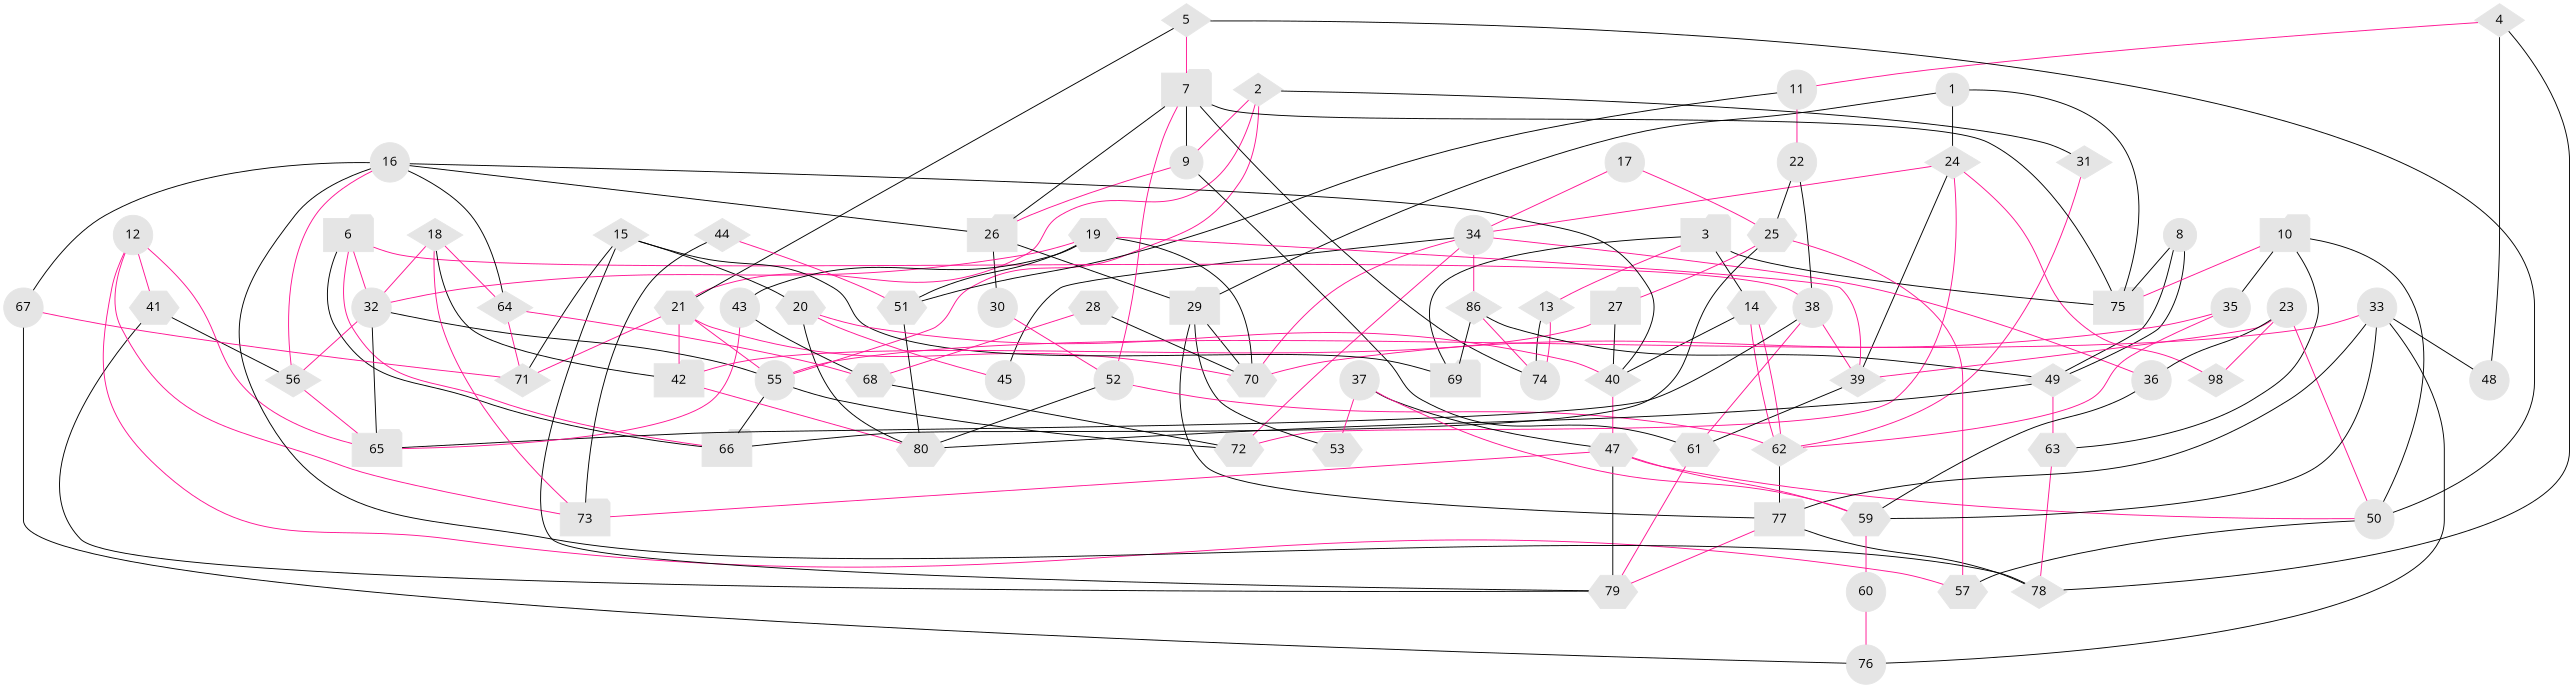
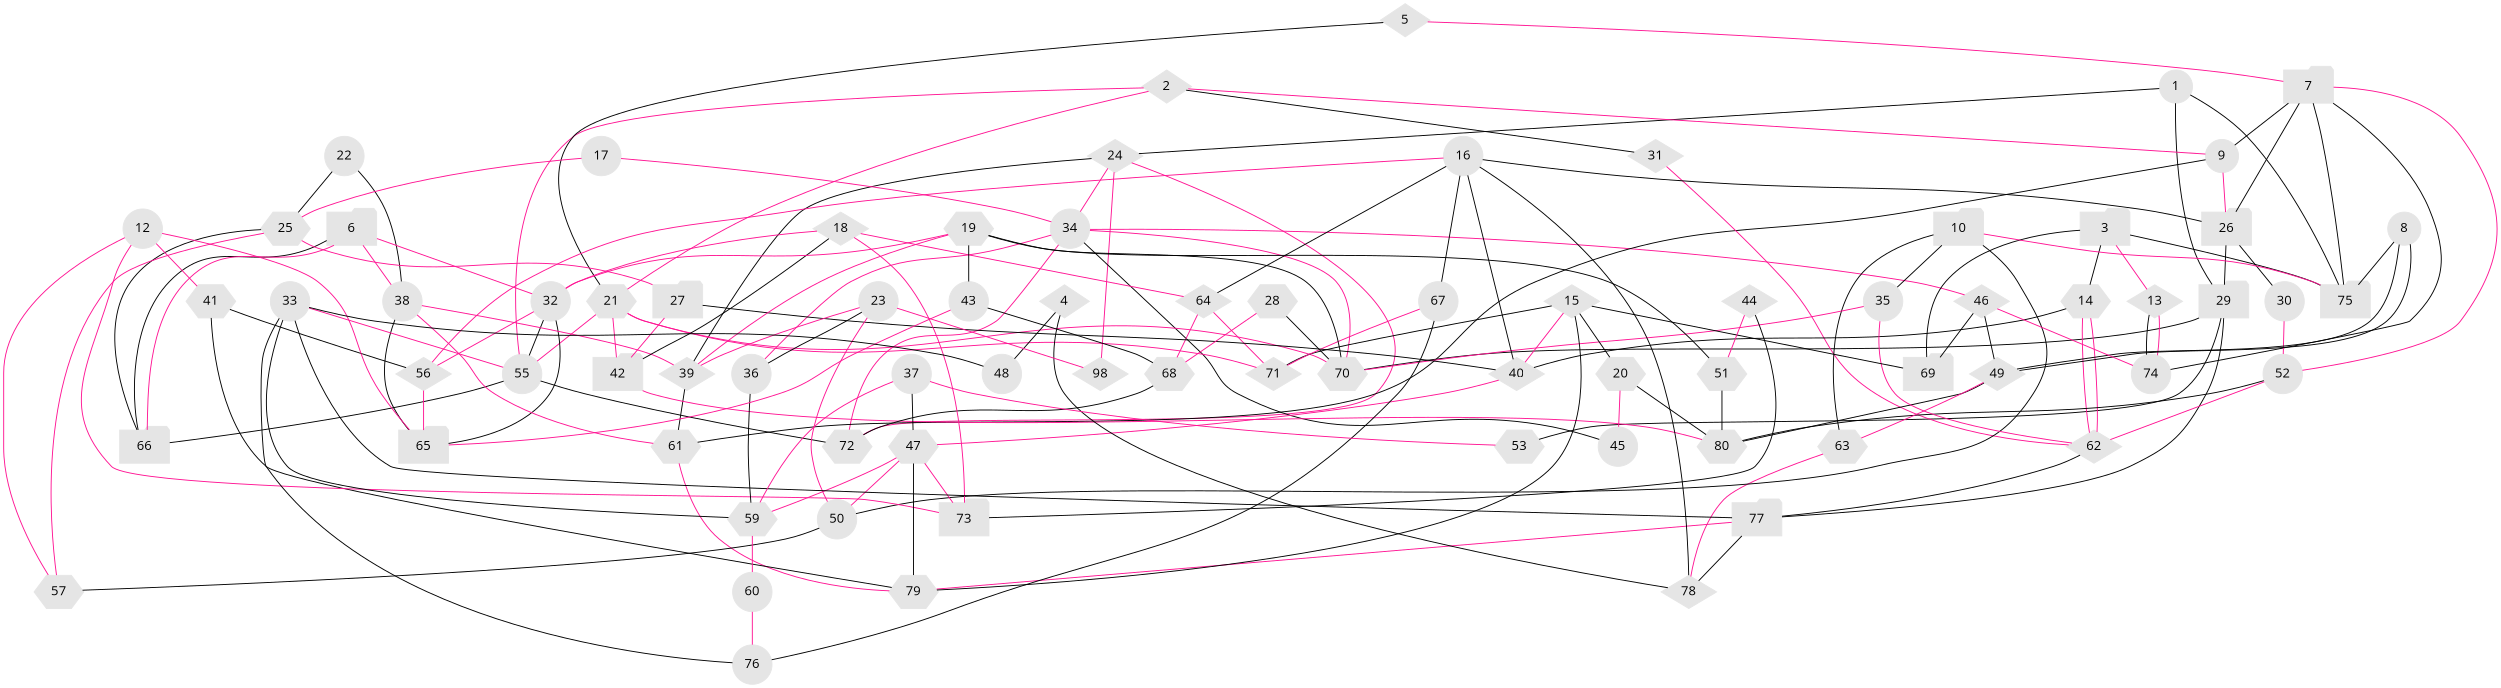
(2052, 75) -> none
(1797, 90) -> none
(1474, 308) -> (1982, 301)
(1269, 334) -> (1544, 338)
